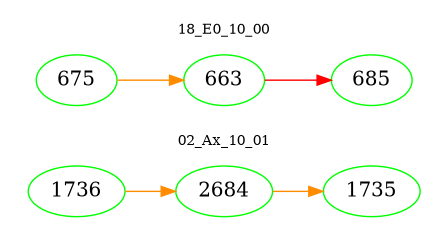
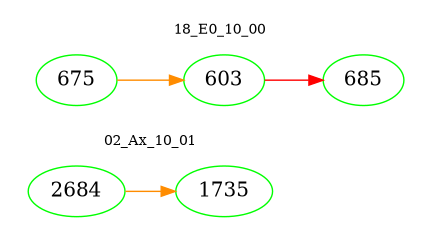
(224, 80) -> (224, 80)
(77, 191) -> none
